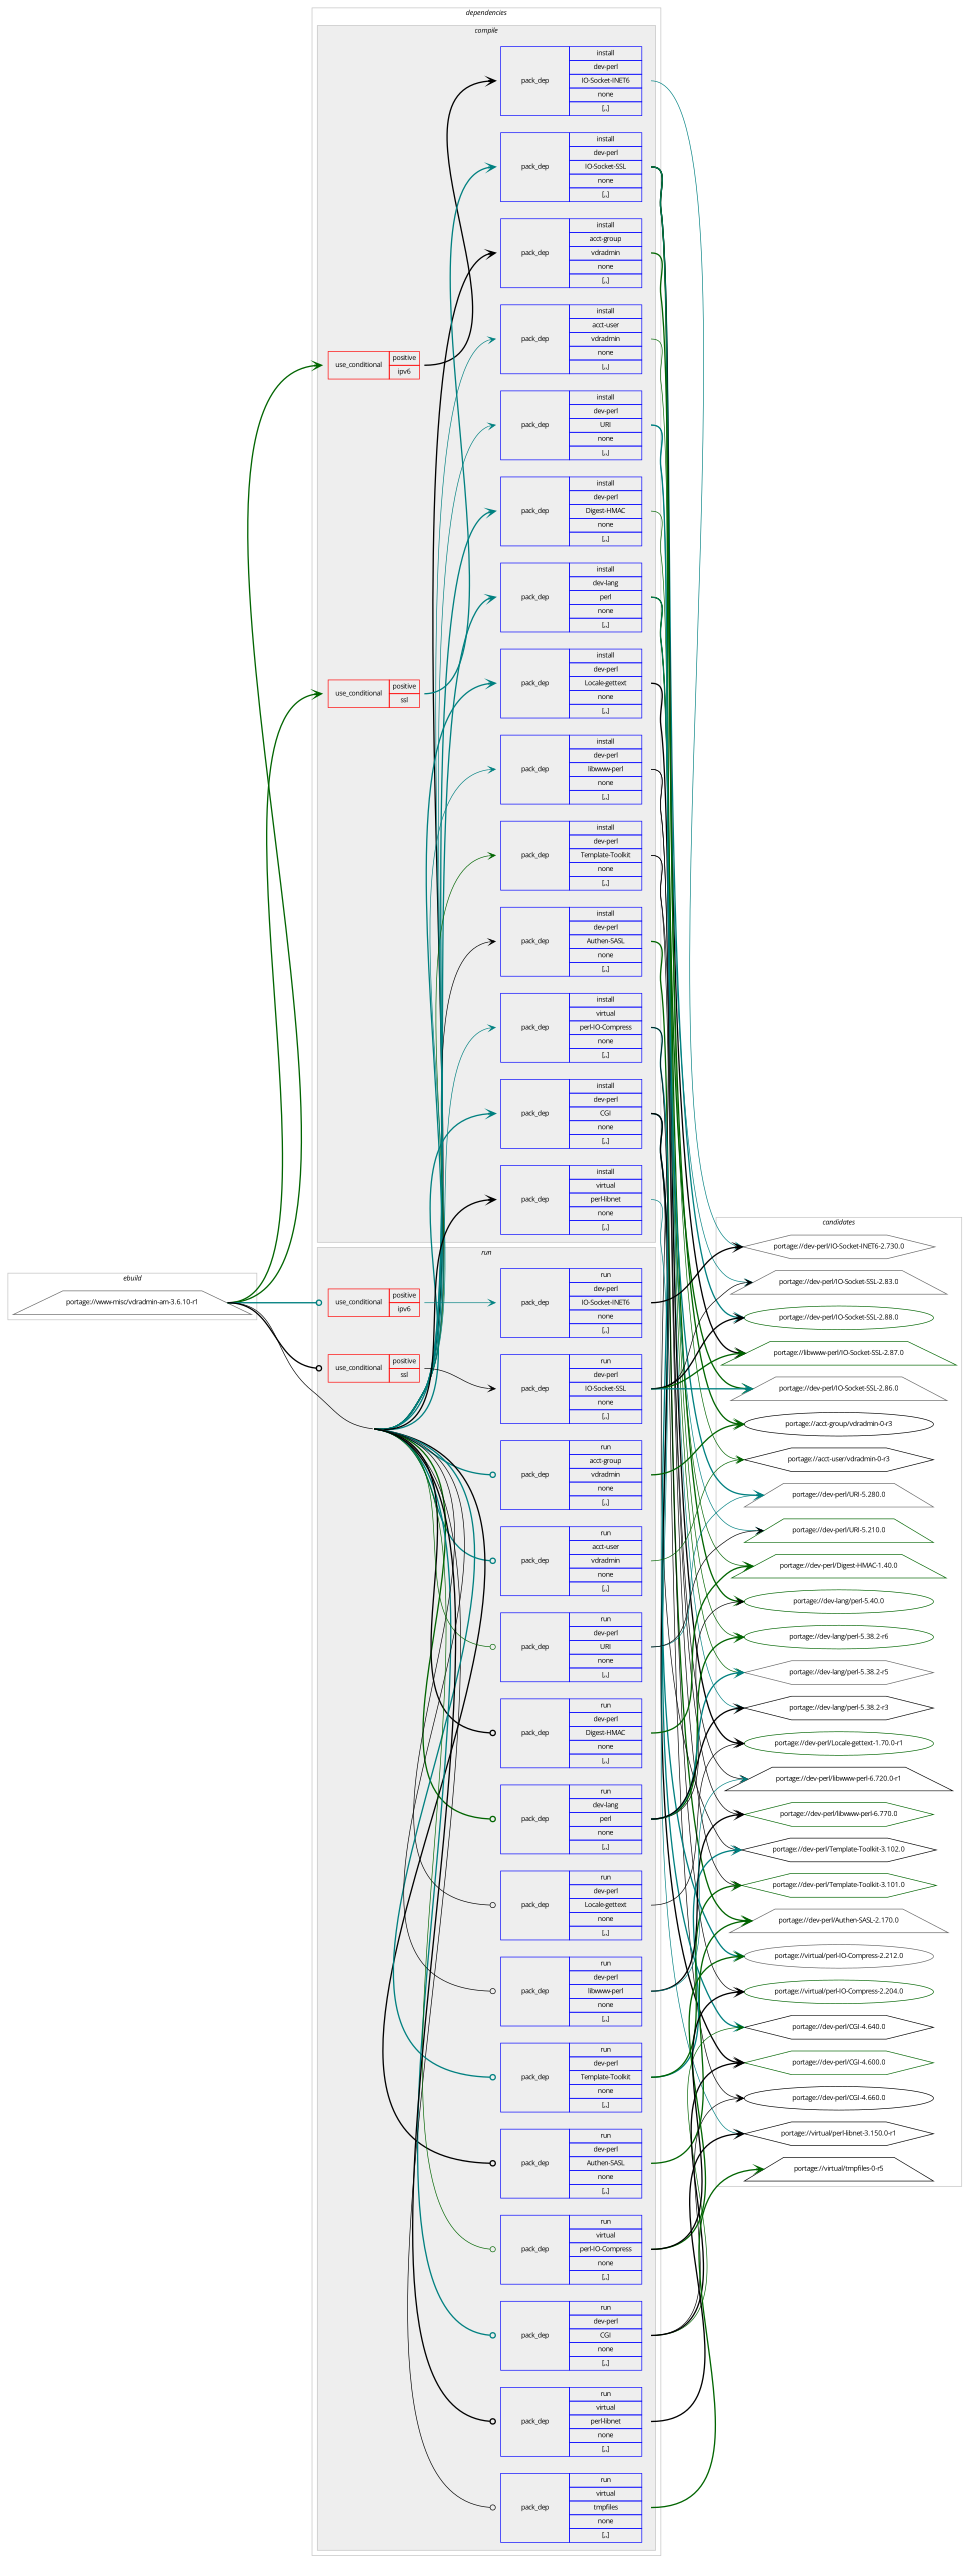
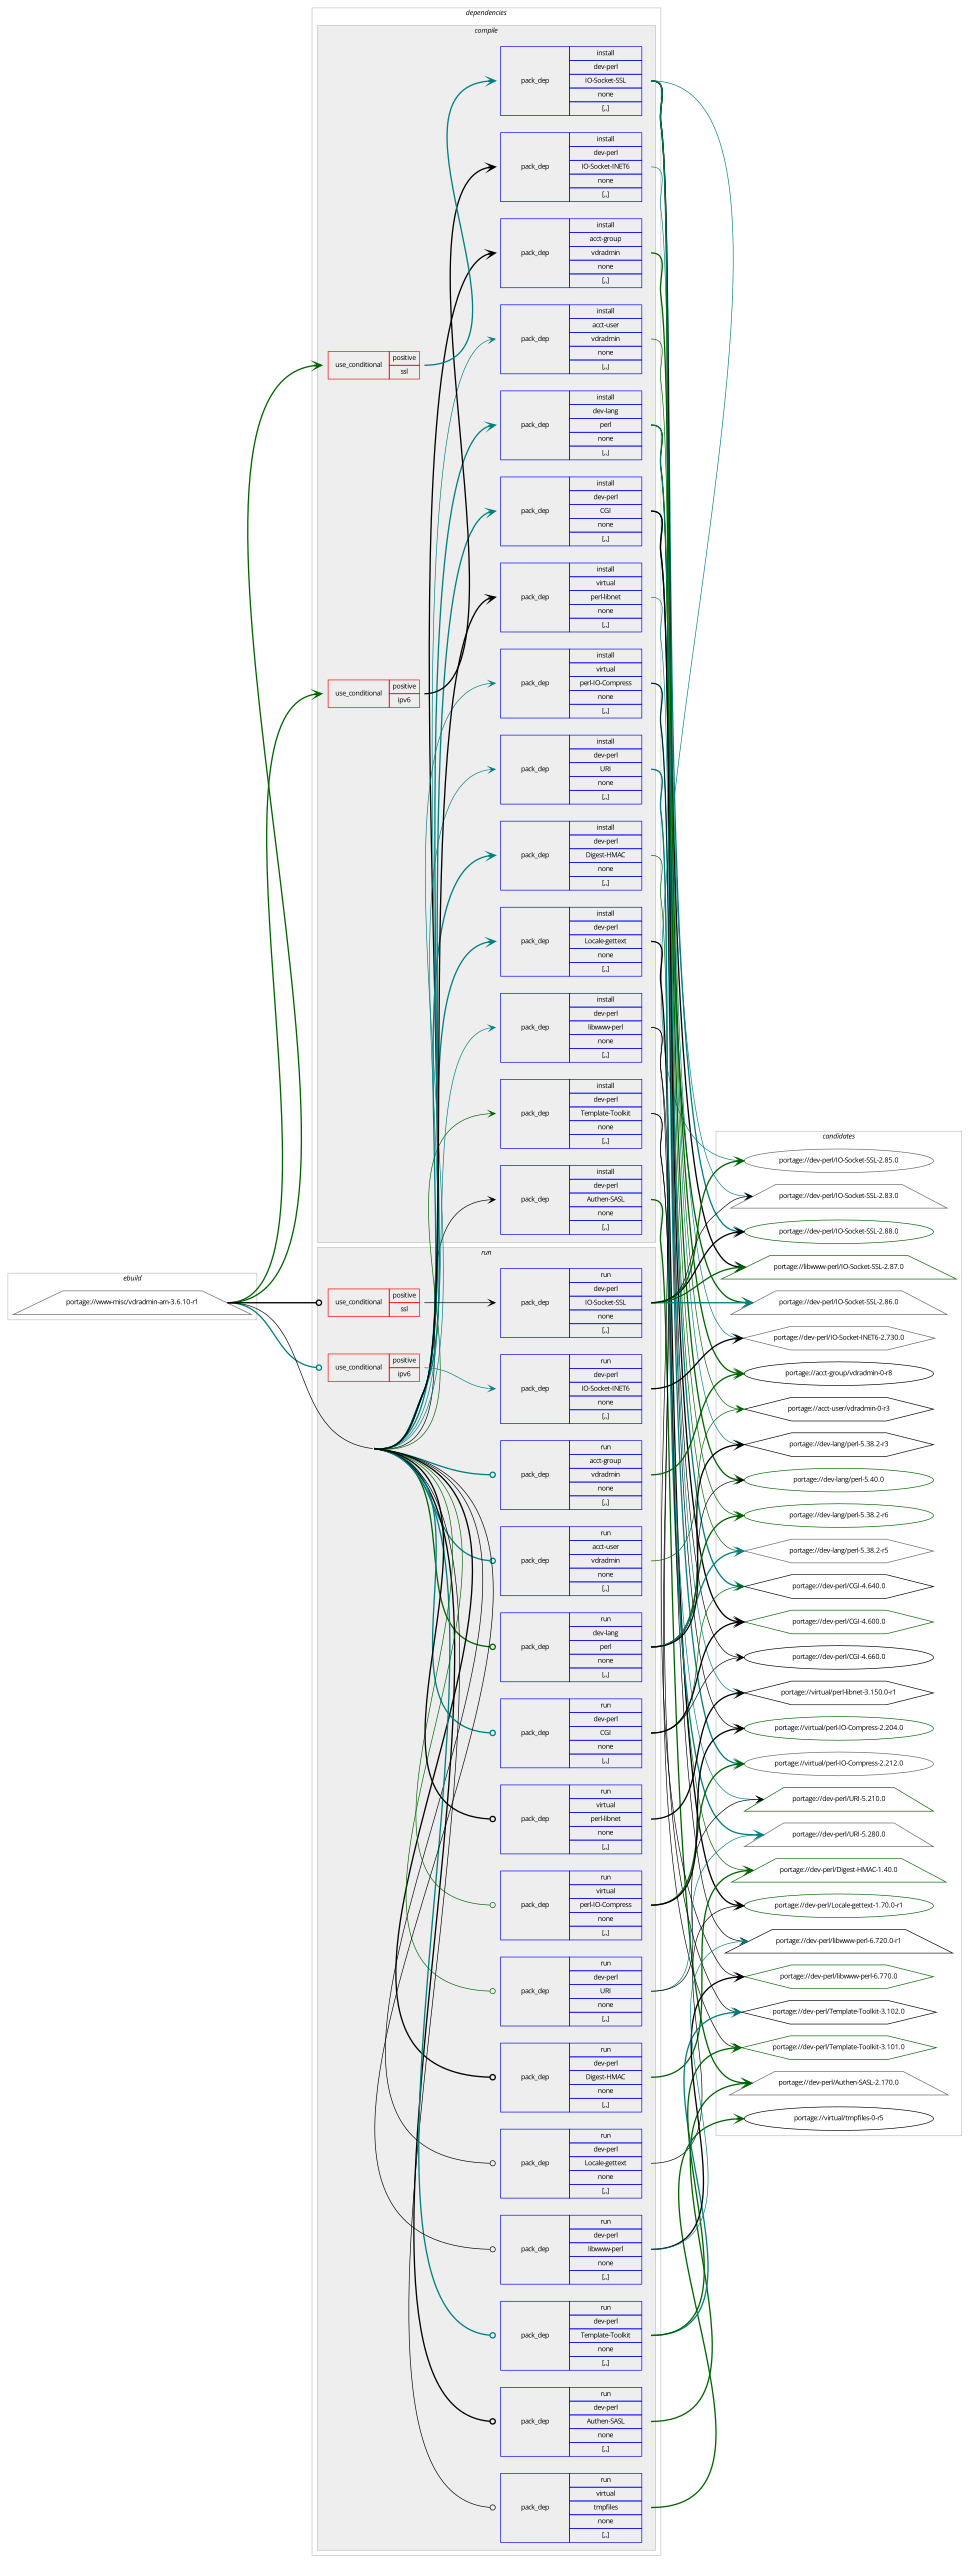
none -> (839, 1161)
(839, 1424) -> (839, 1374)
(839, 2169) -> (839, 2119)
